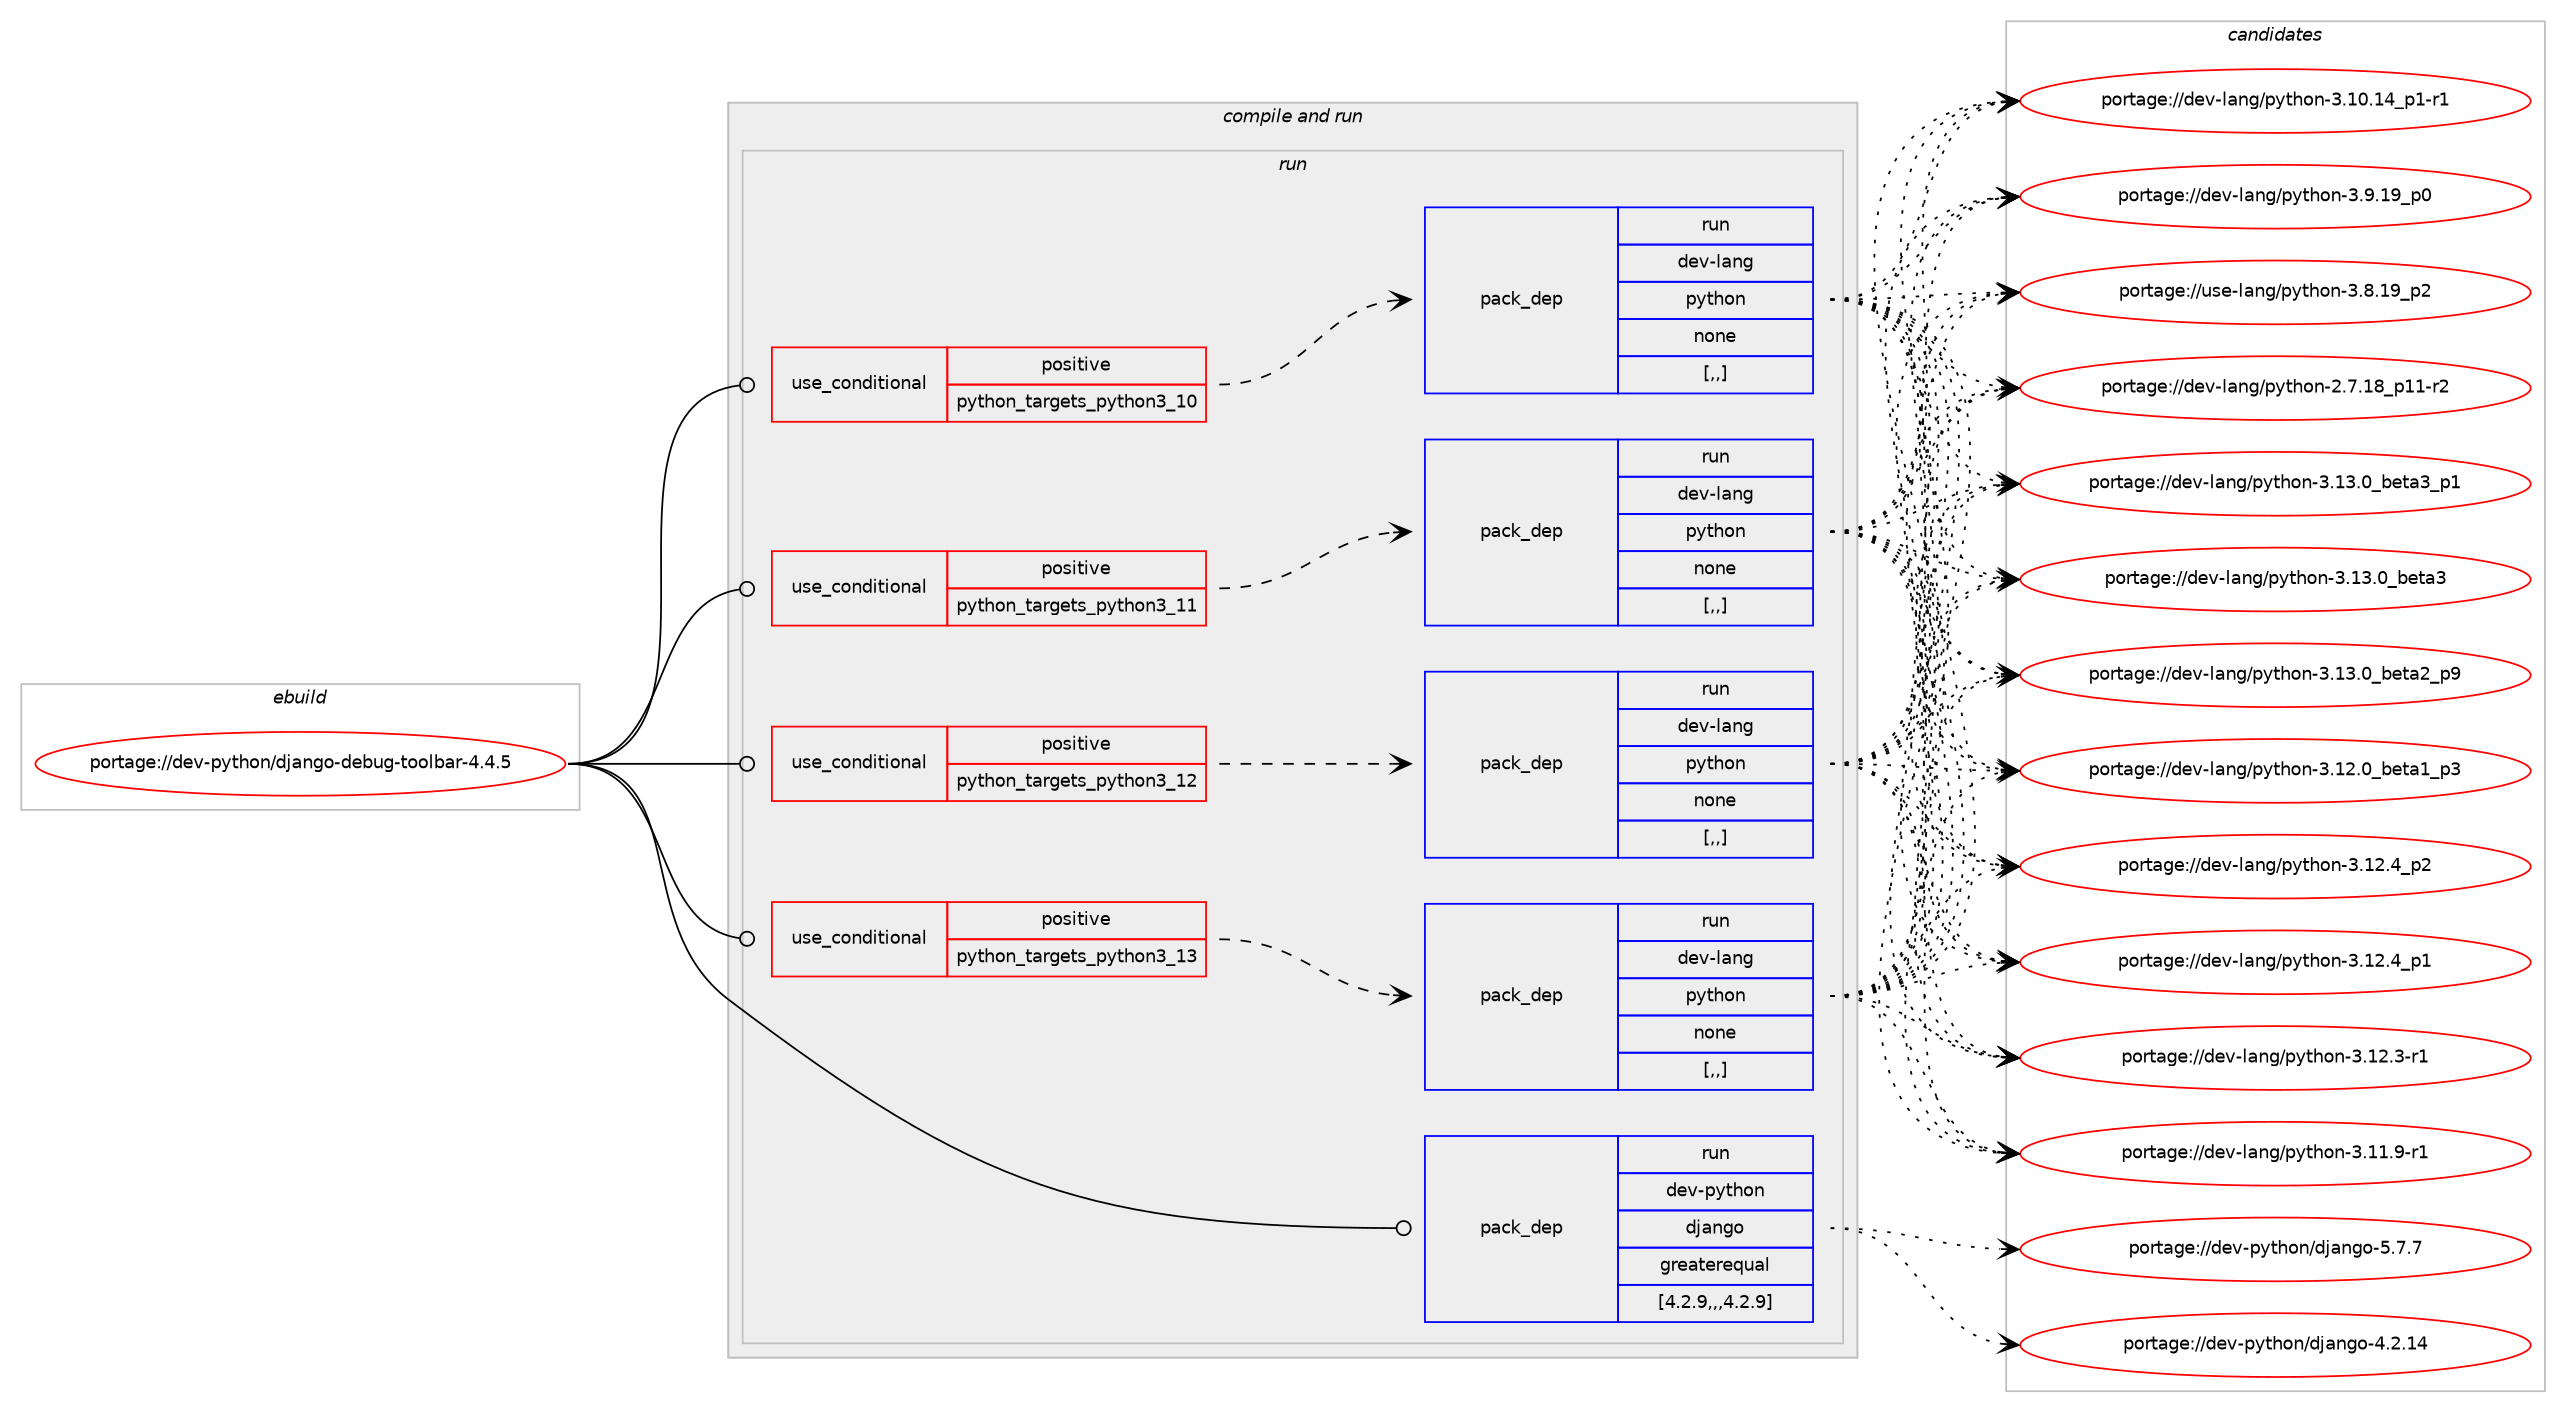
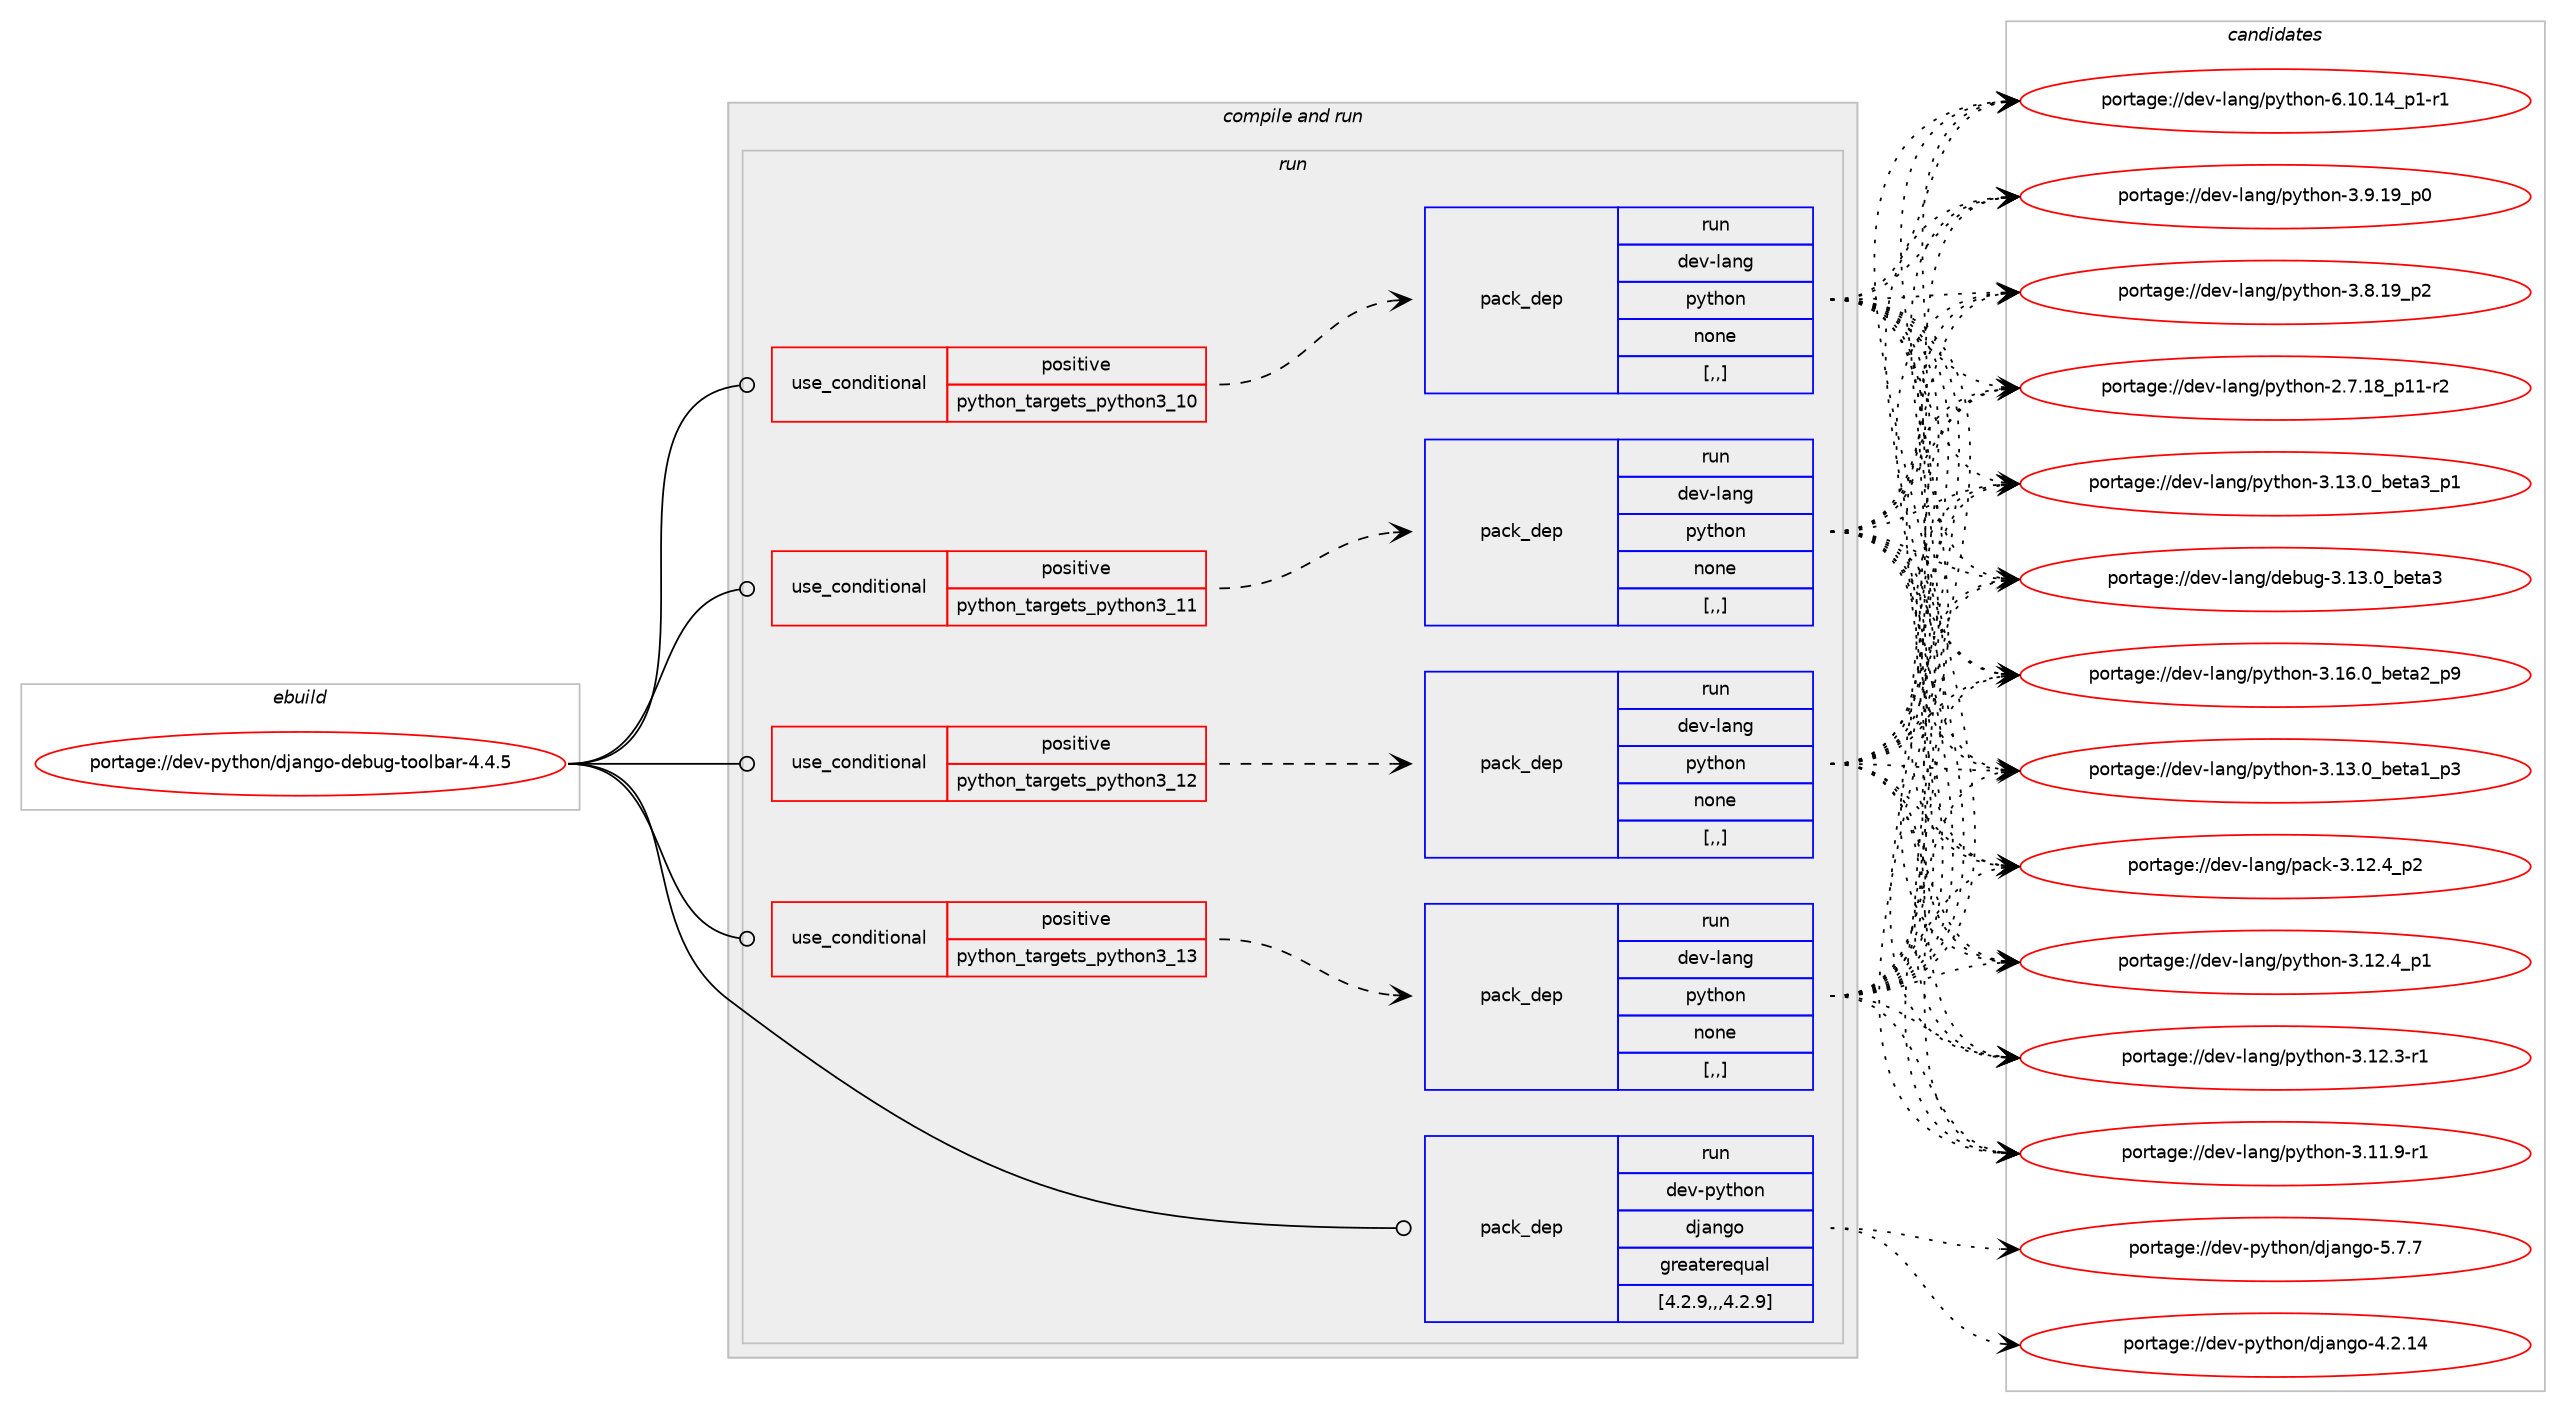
(2276, 101) -> (2276, 101)
(2276, 292) -> (2276, 292)
(2276, 580) -> (2276, 580)
(2276, 675) -> (2276, 675)
(2276, 771) -> (2276, 771)
(2276, 867) -> (2276, 867)
